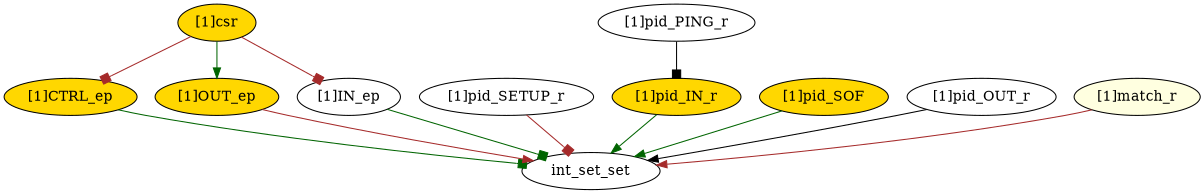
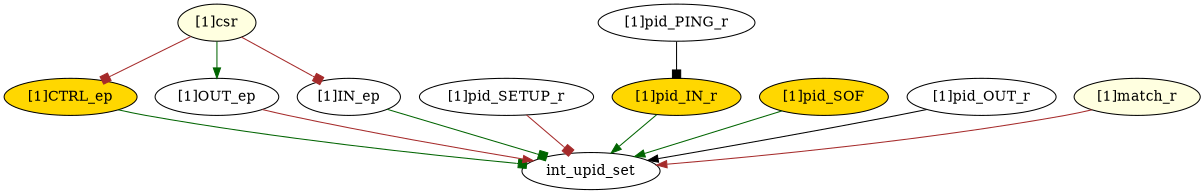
(217, 23) -> (217, 23)
(217, 97) -> (217, 97)
(591, 171) -> (591, 171)
